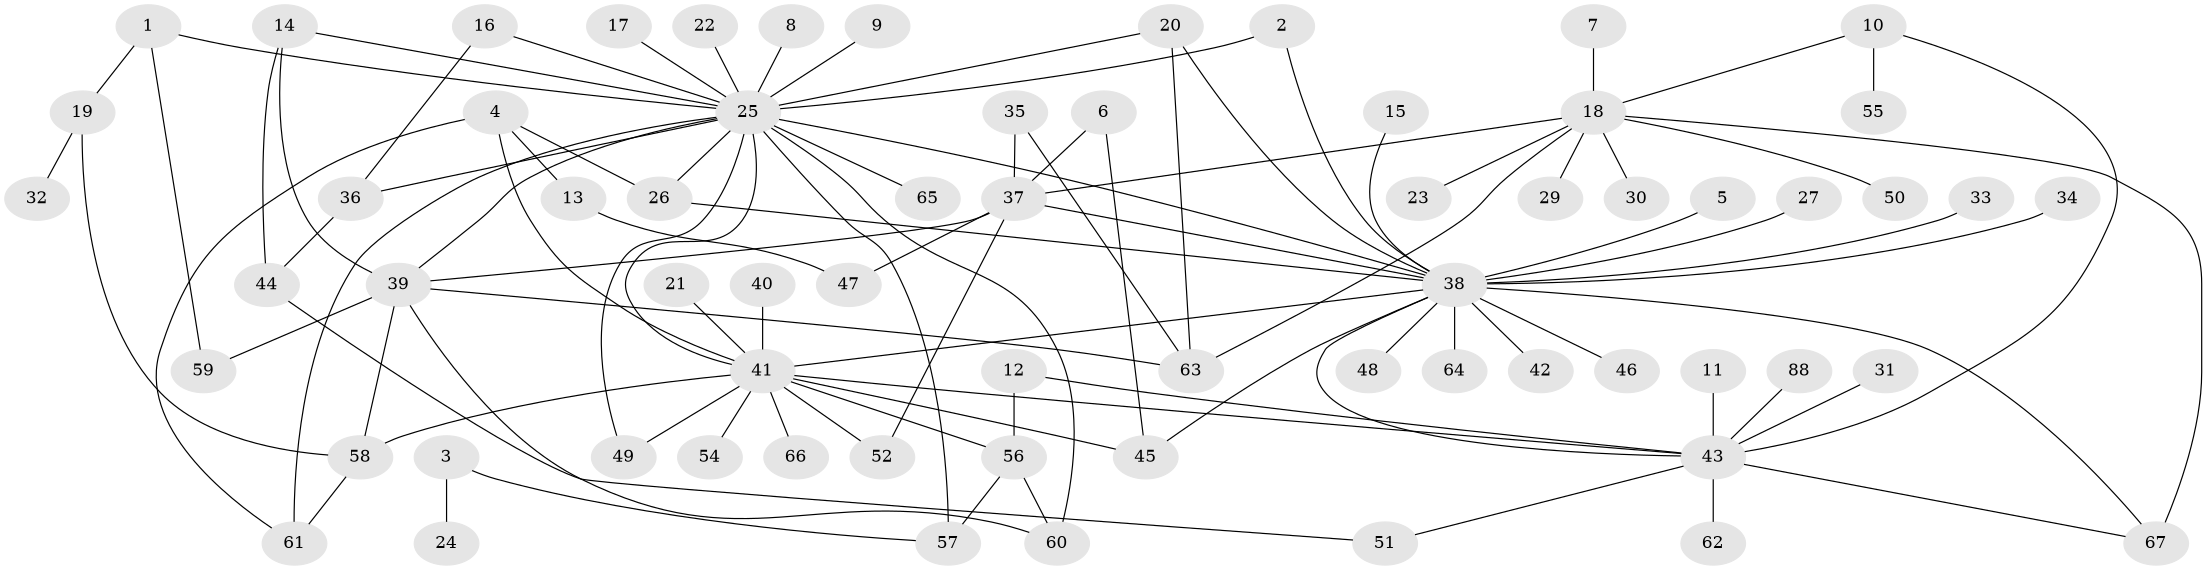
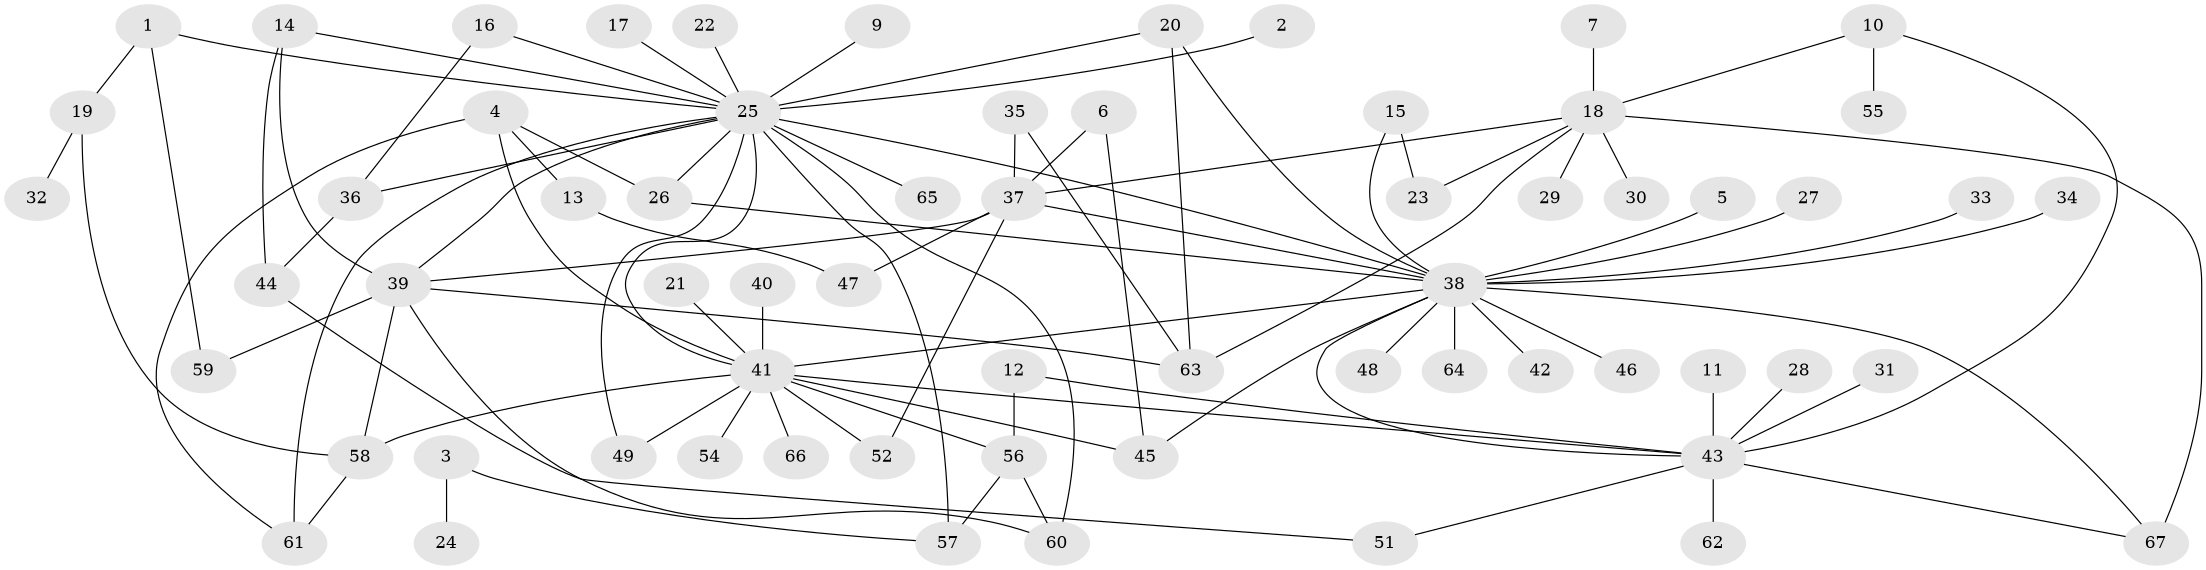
(791, 26) -> none
none -> (1407, 156)
(1335, 175) -> none
(1895, 199) -> none
(1799, 371) -> (1799, 371)
